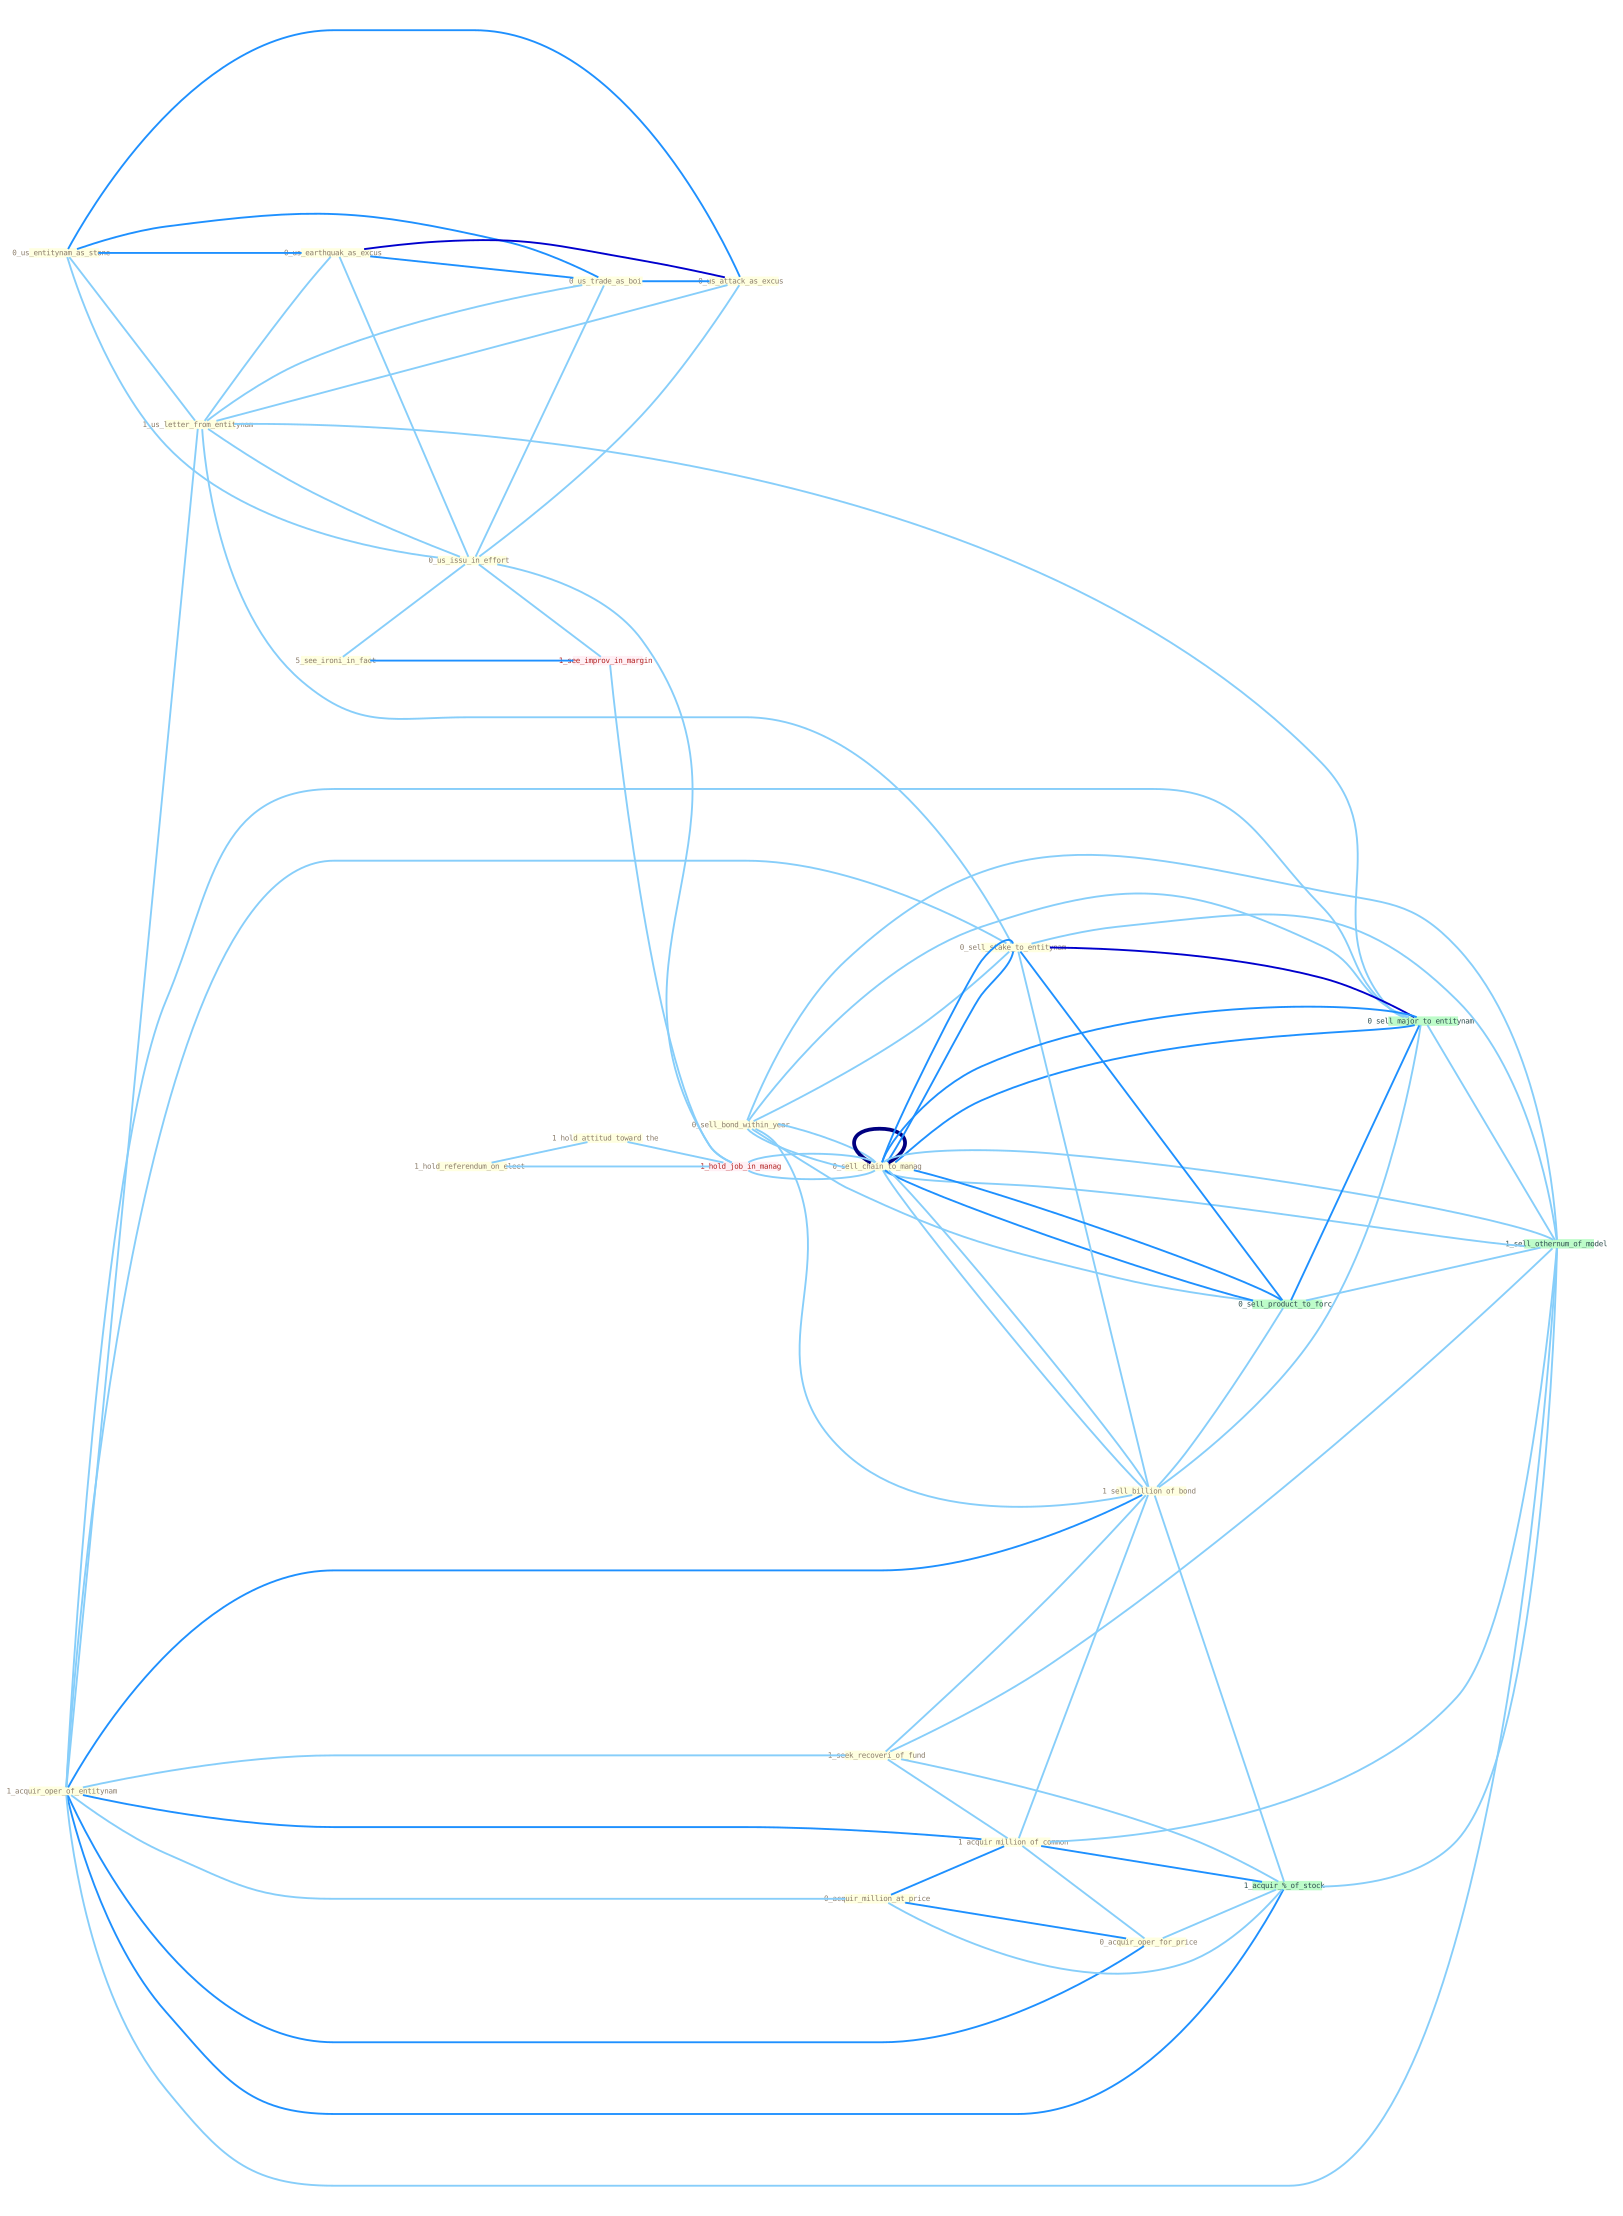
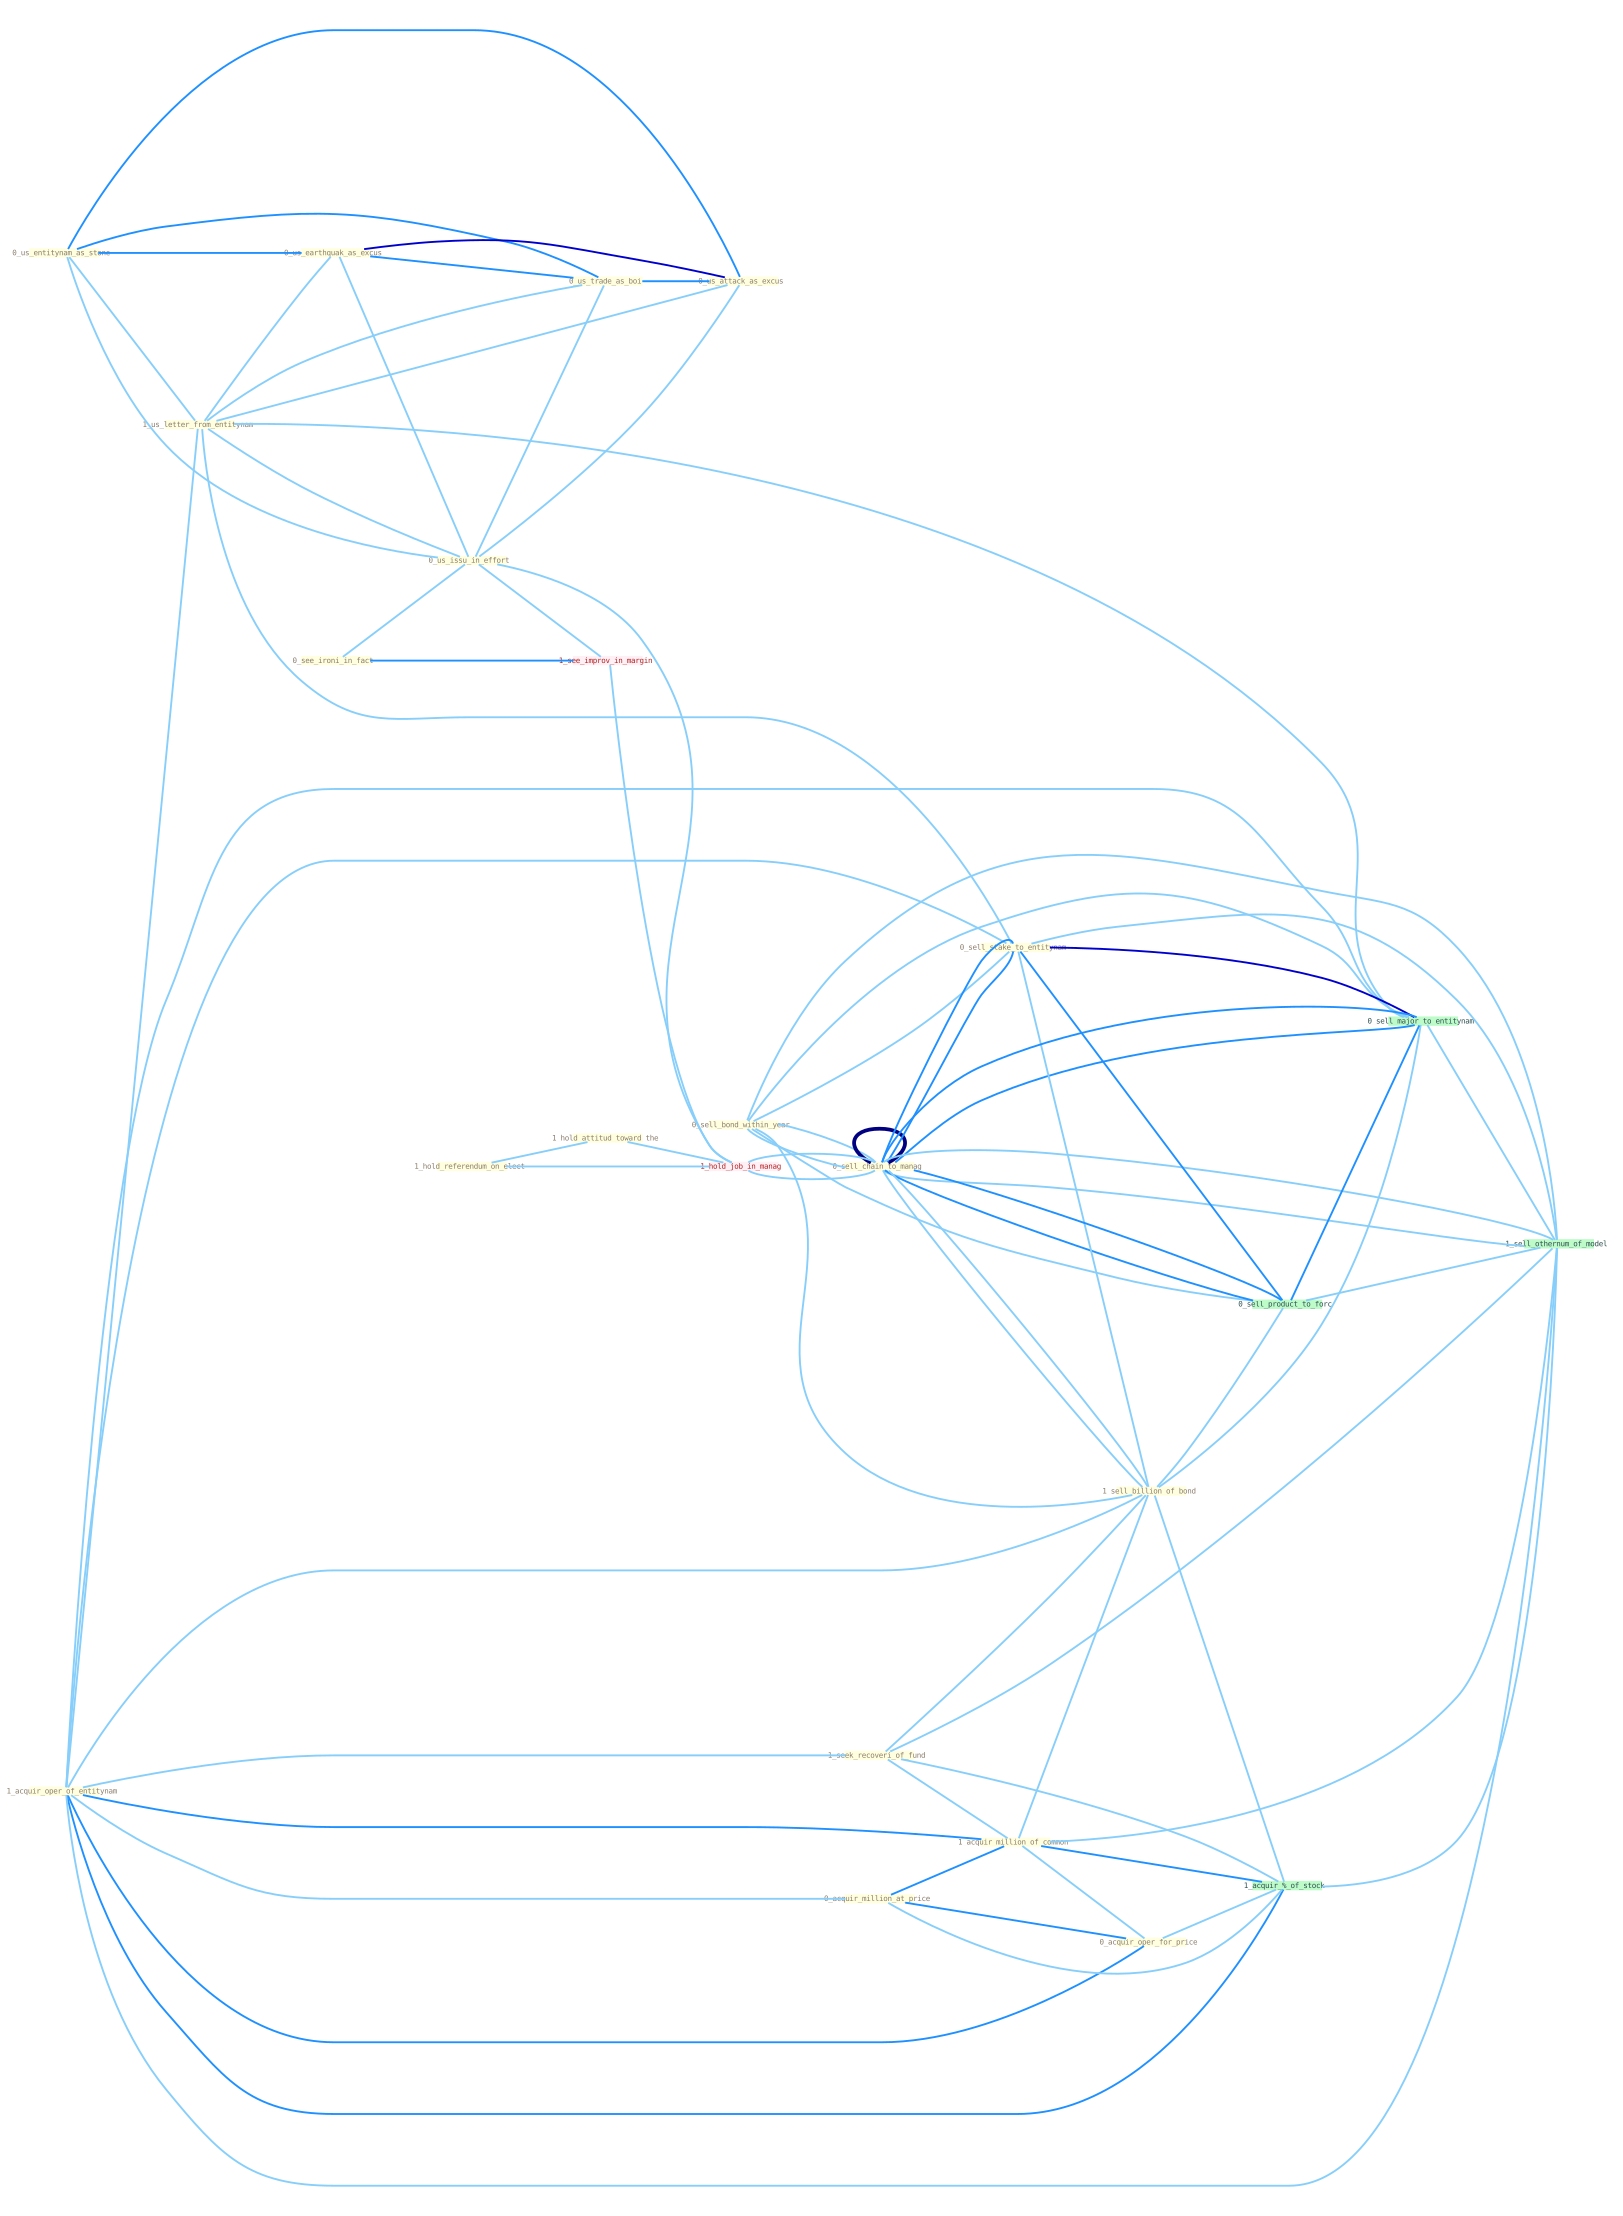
(336, 661) -> (336, 661)
(566, 1570) -> (566, 1570)
